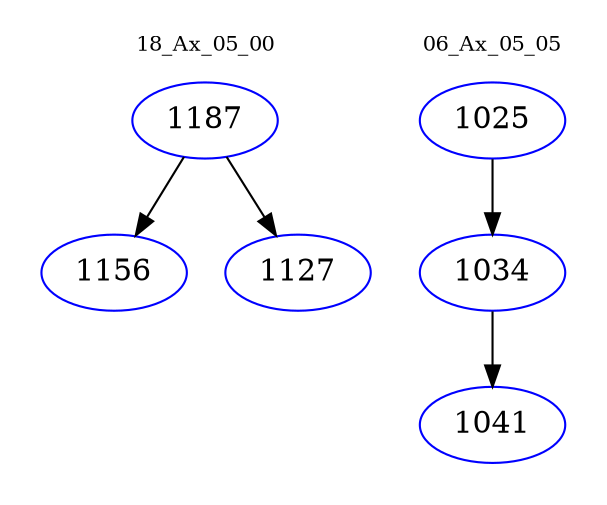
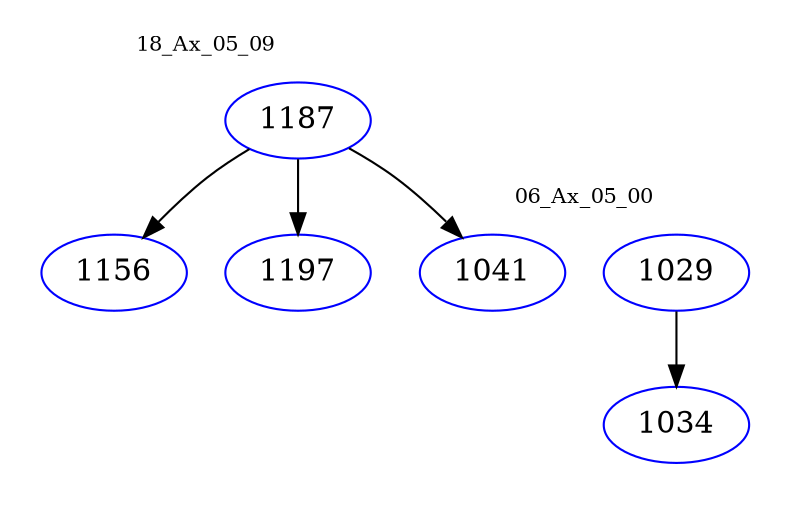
(206, 45) -> (206, 45)
(493, 45) -> (584, 198)
(493, 120) -> (676, 273)
(298, 273) -> (298, 273)
(493, 338) -> (417, 195)
